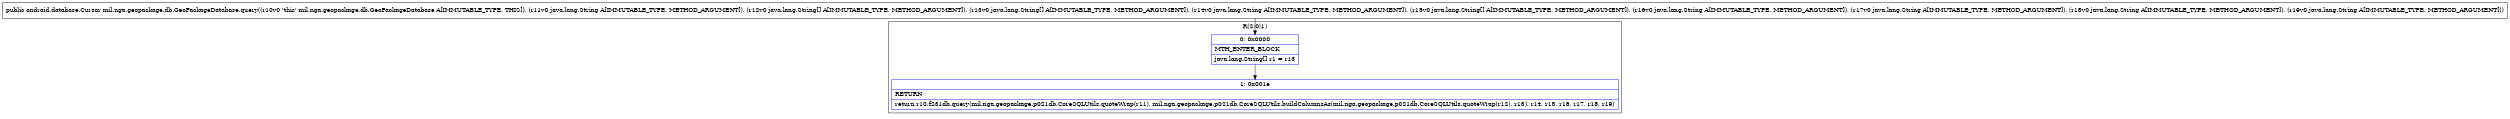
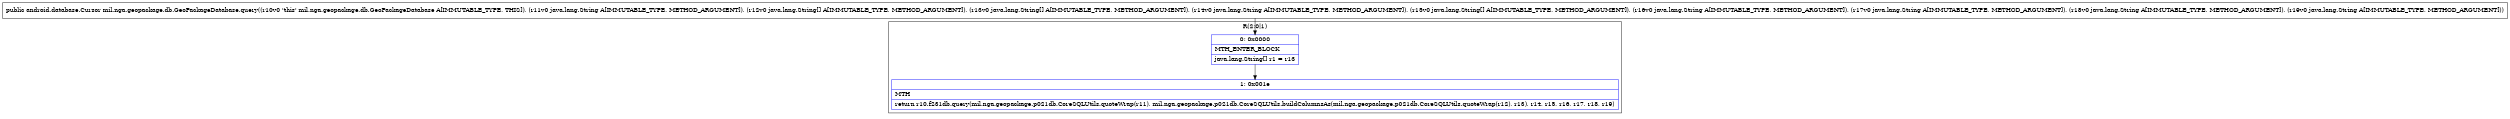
(909, 94) -> (903, 94)
